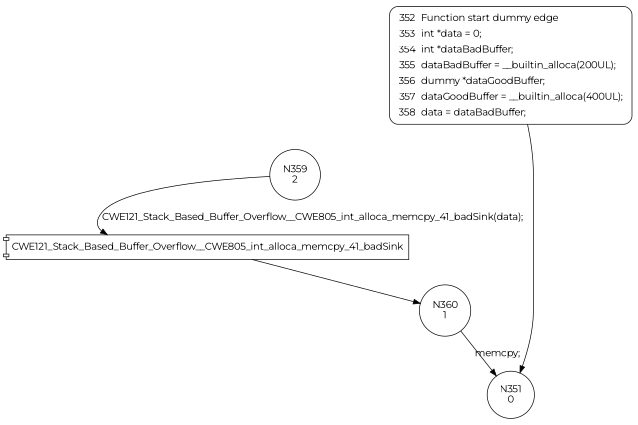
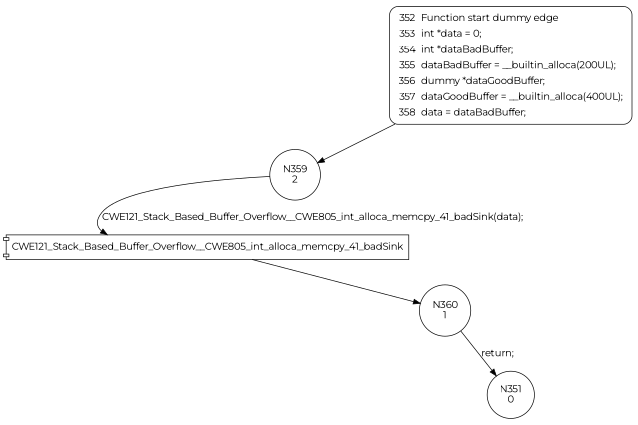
(533, 246) -> (359, 142)
(498, 354) -> (498, 354)
